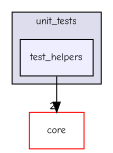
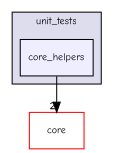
(57, 58) -> (57, 58)
